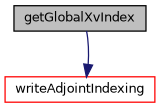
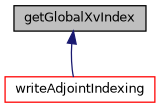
(88, 48) -> (72, 60)
